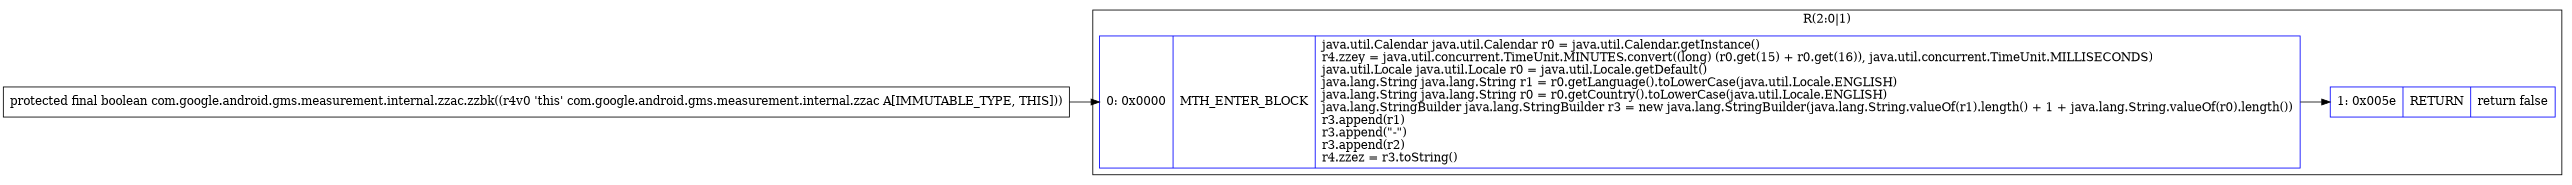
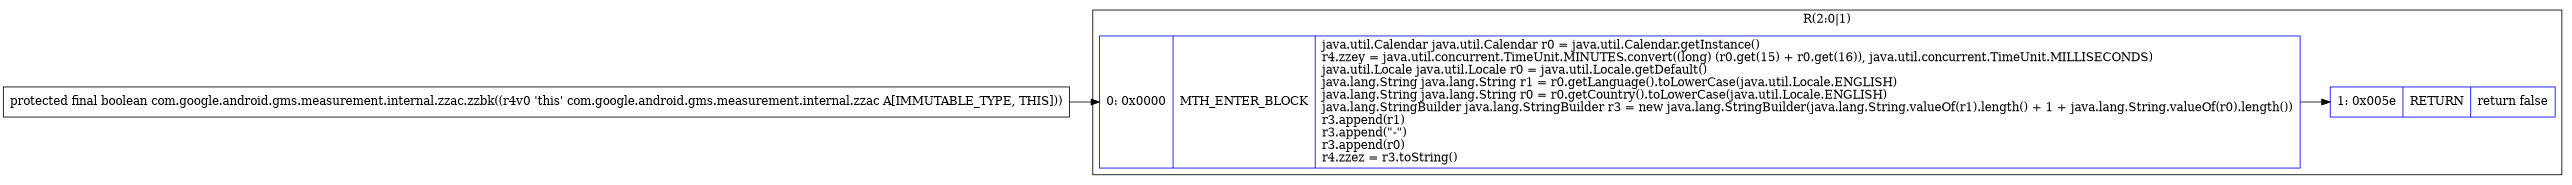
(1364, 145) -> (1364, 145)
